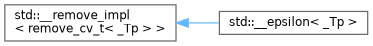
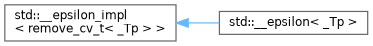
(90, 23) -> (90, 23)
